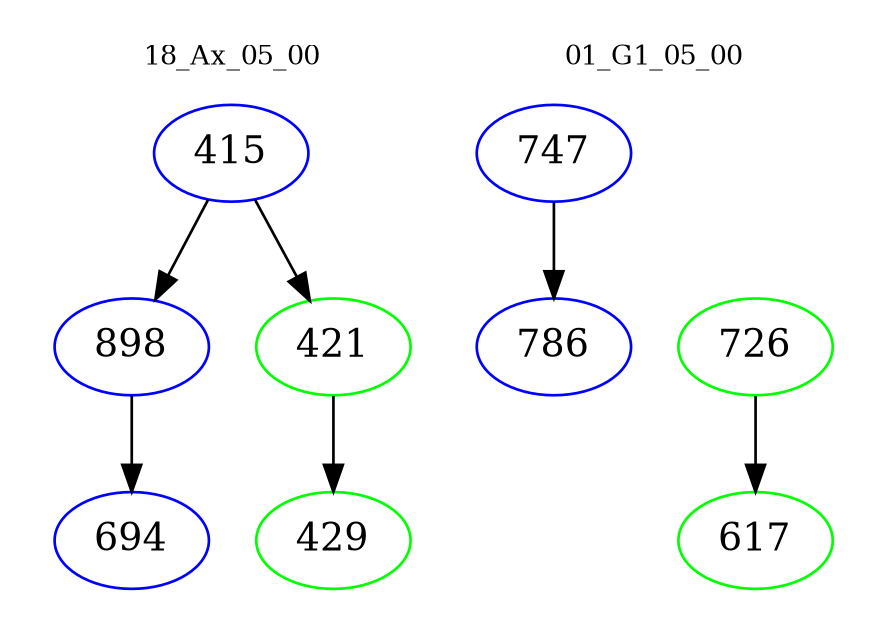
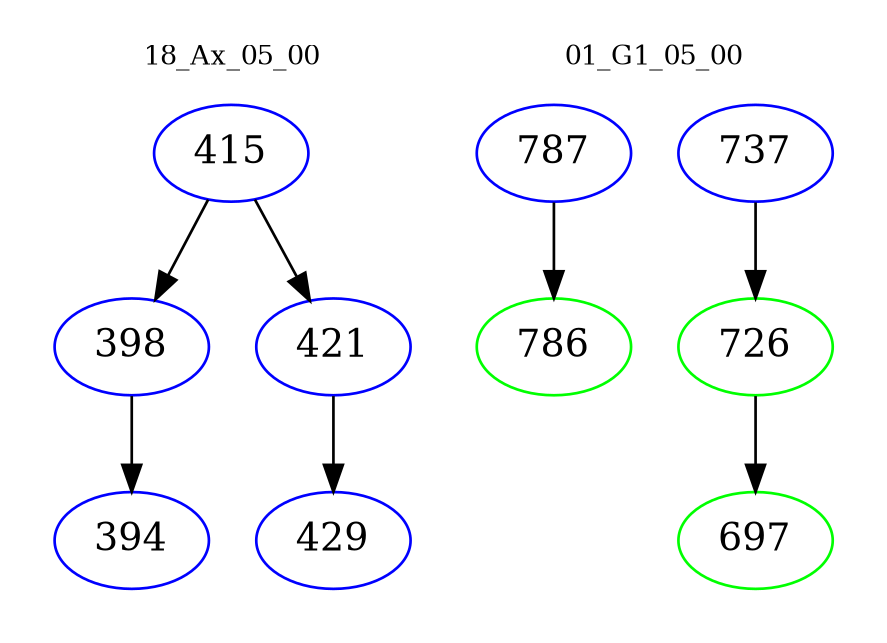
(554, 153) -> (554, 153)
none -> (756, 153)
(132, 347) -> (132, 347)
(333, 347) -> (333, 347)
(554, 347) -> (554, 347)
(132, 540) -> (132, 540)
(333, 540) -> (333, 540)
(756, 540) -> (756, 540)
